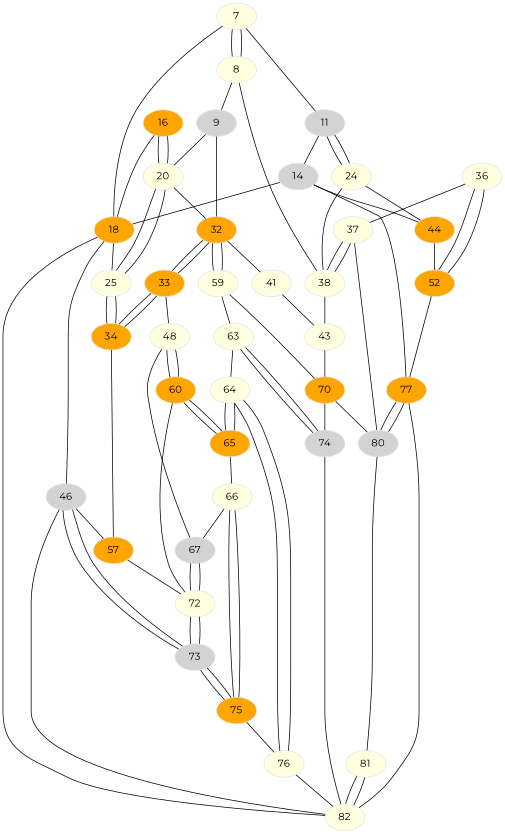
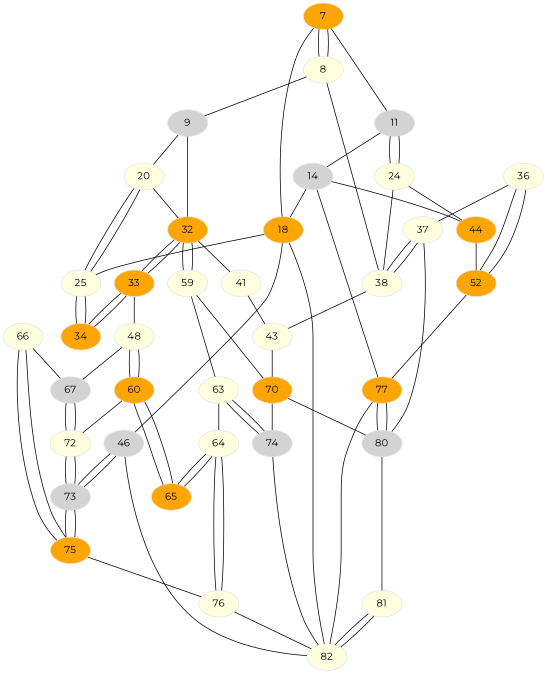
(237, 16) -> (323, 16)
(163, 123) -> none
(231, 470) -> none
(113, 550) -> none
